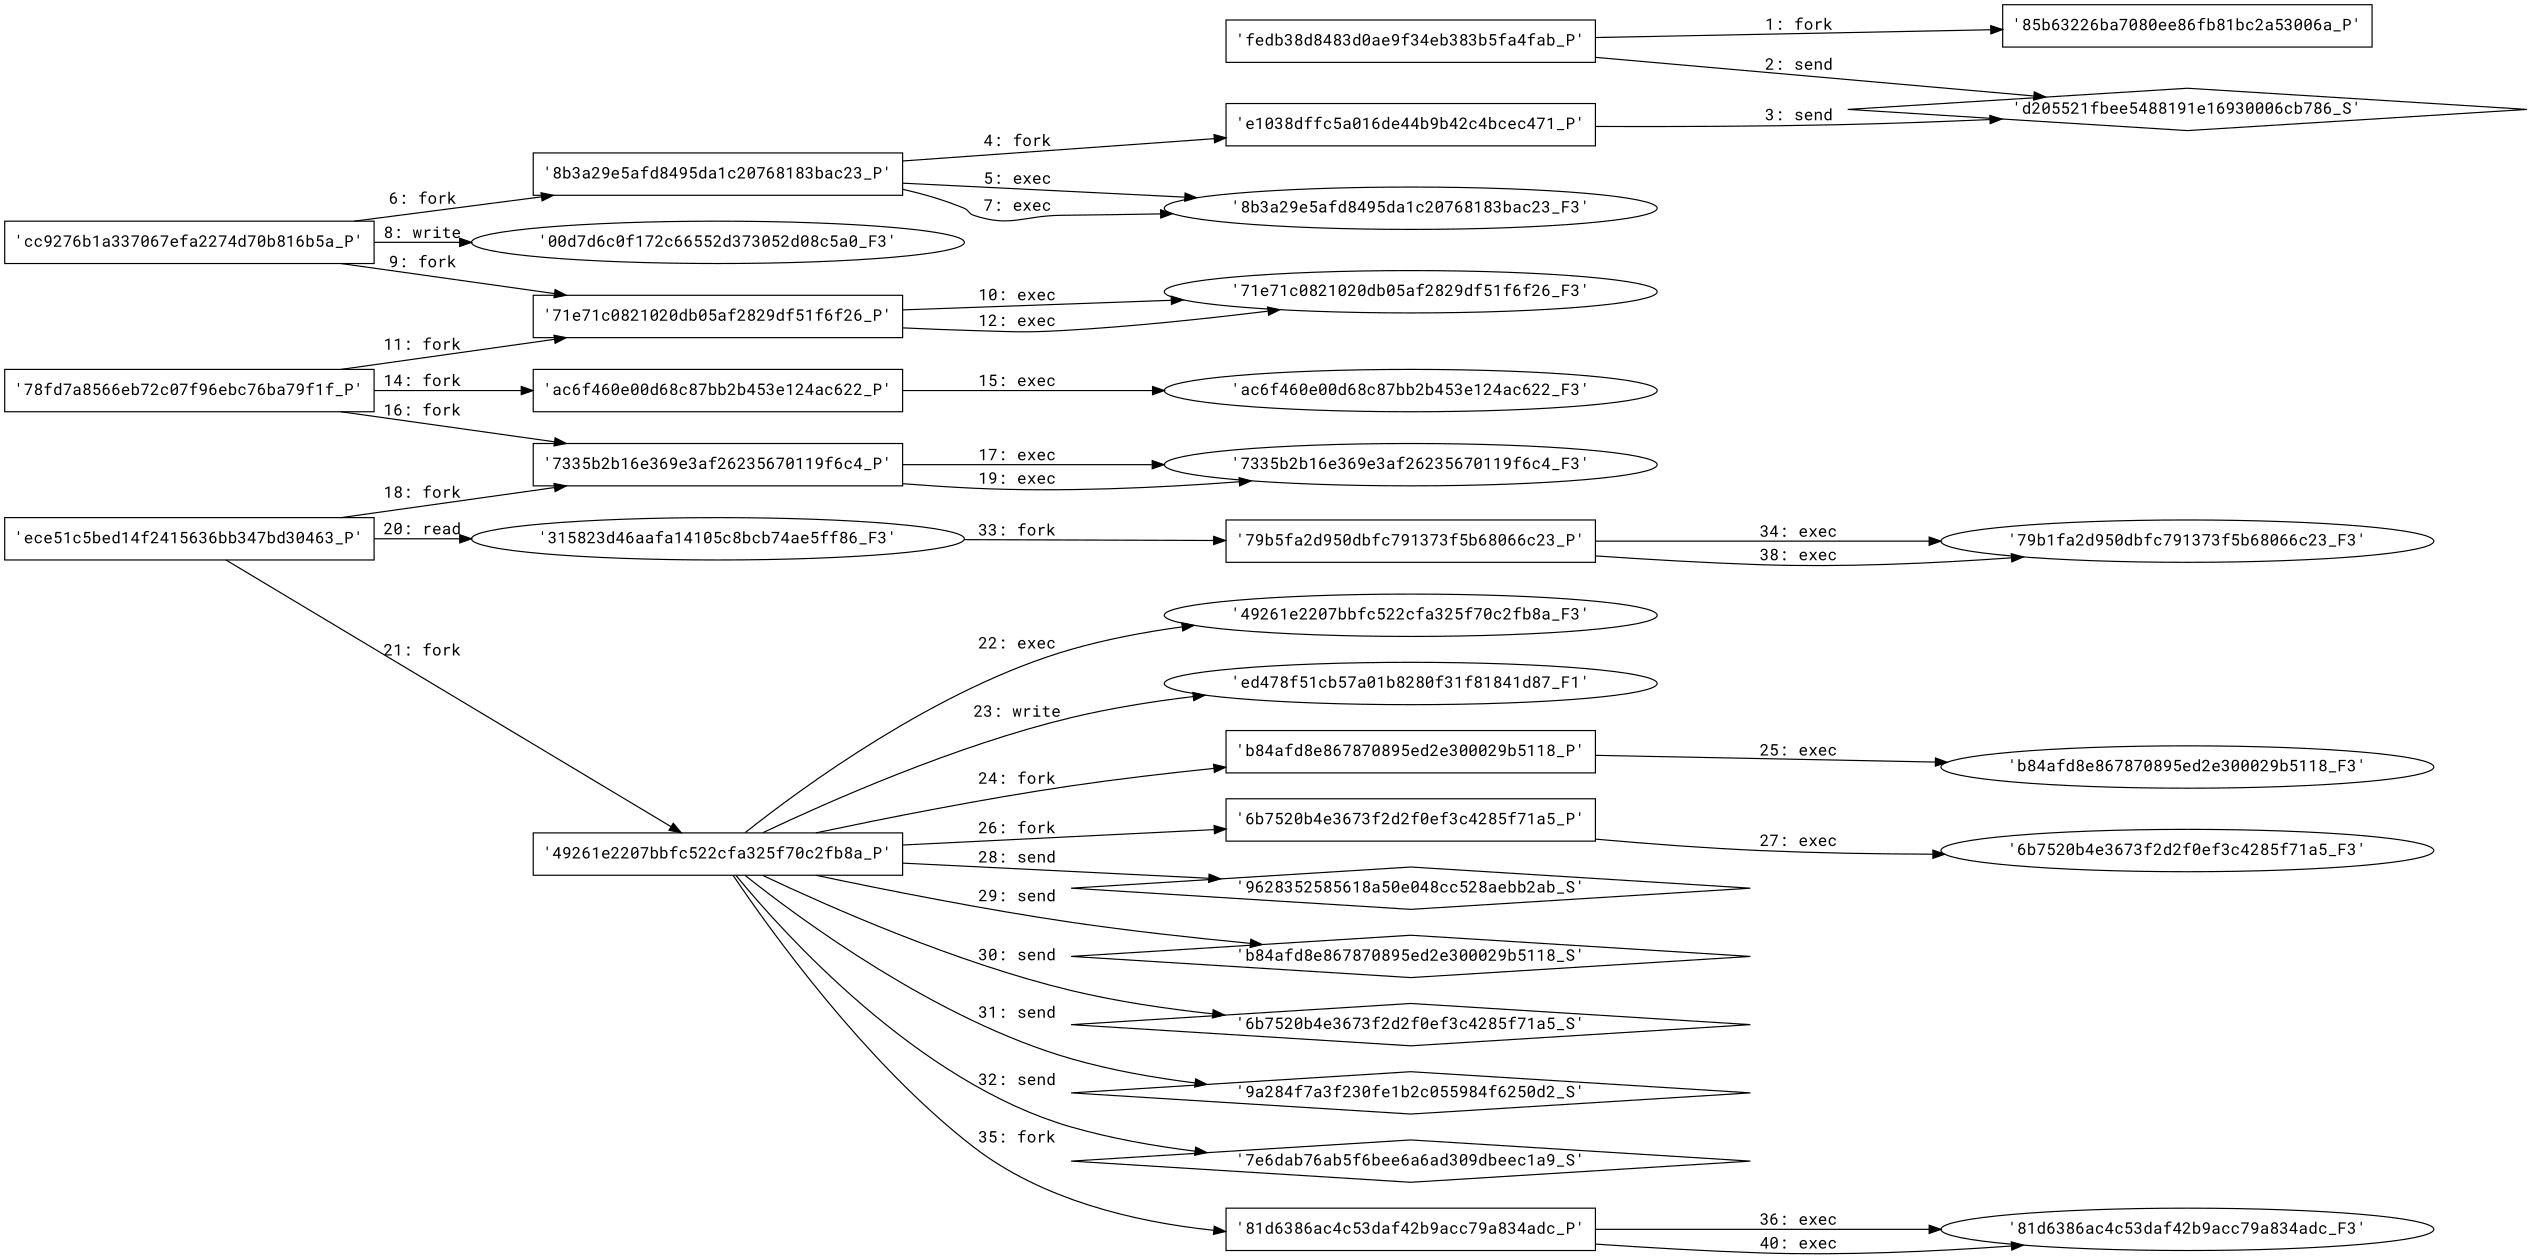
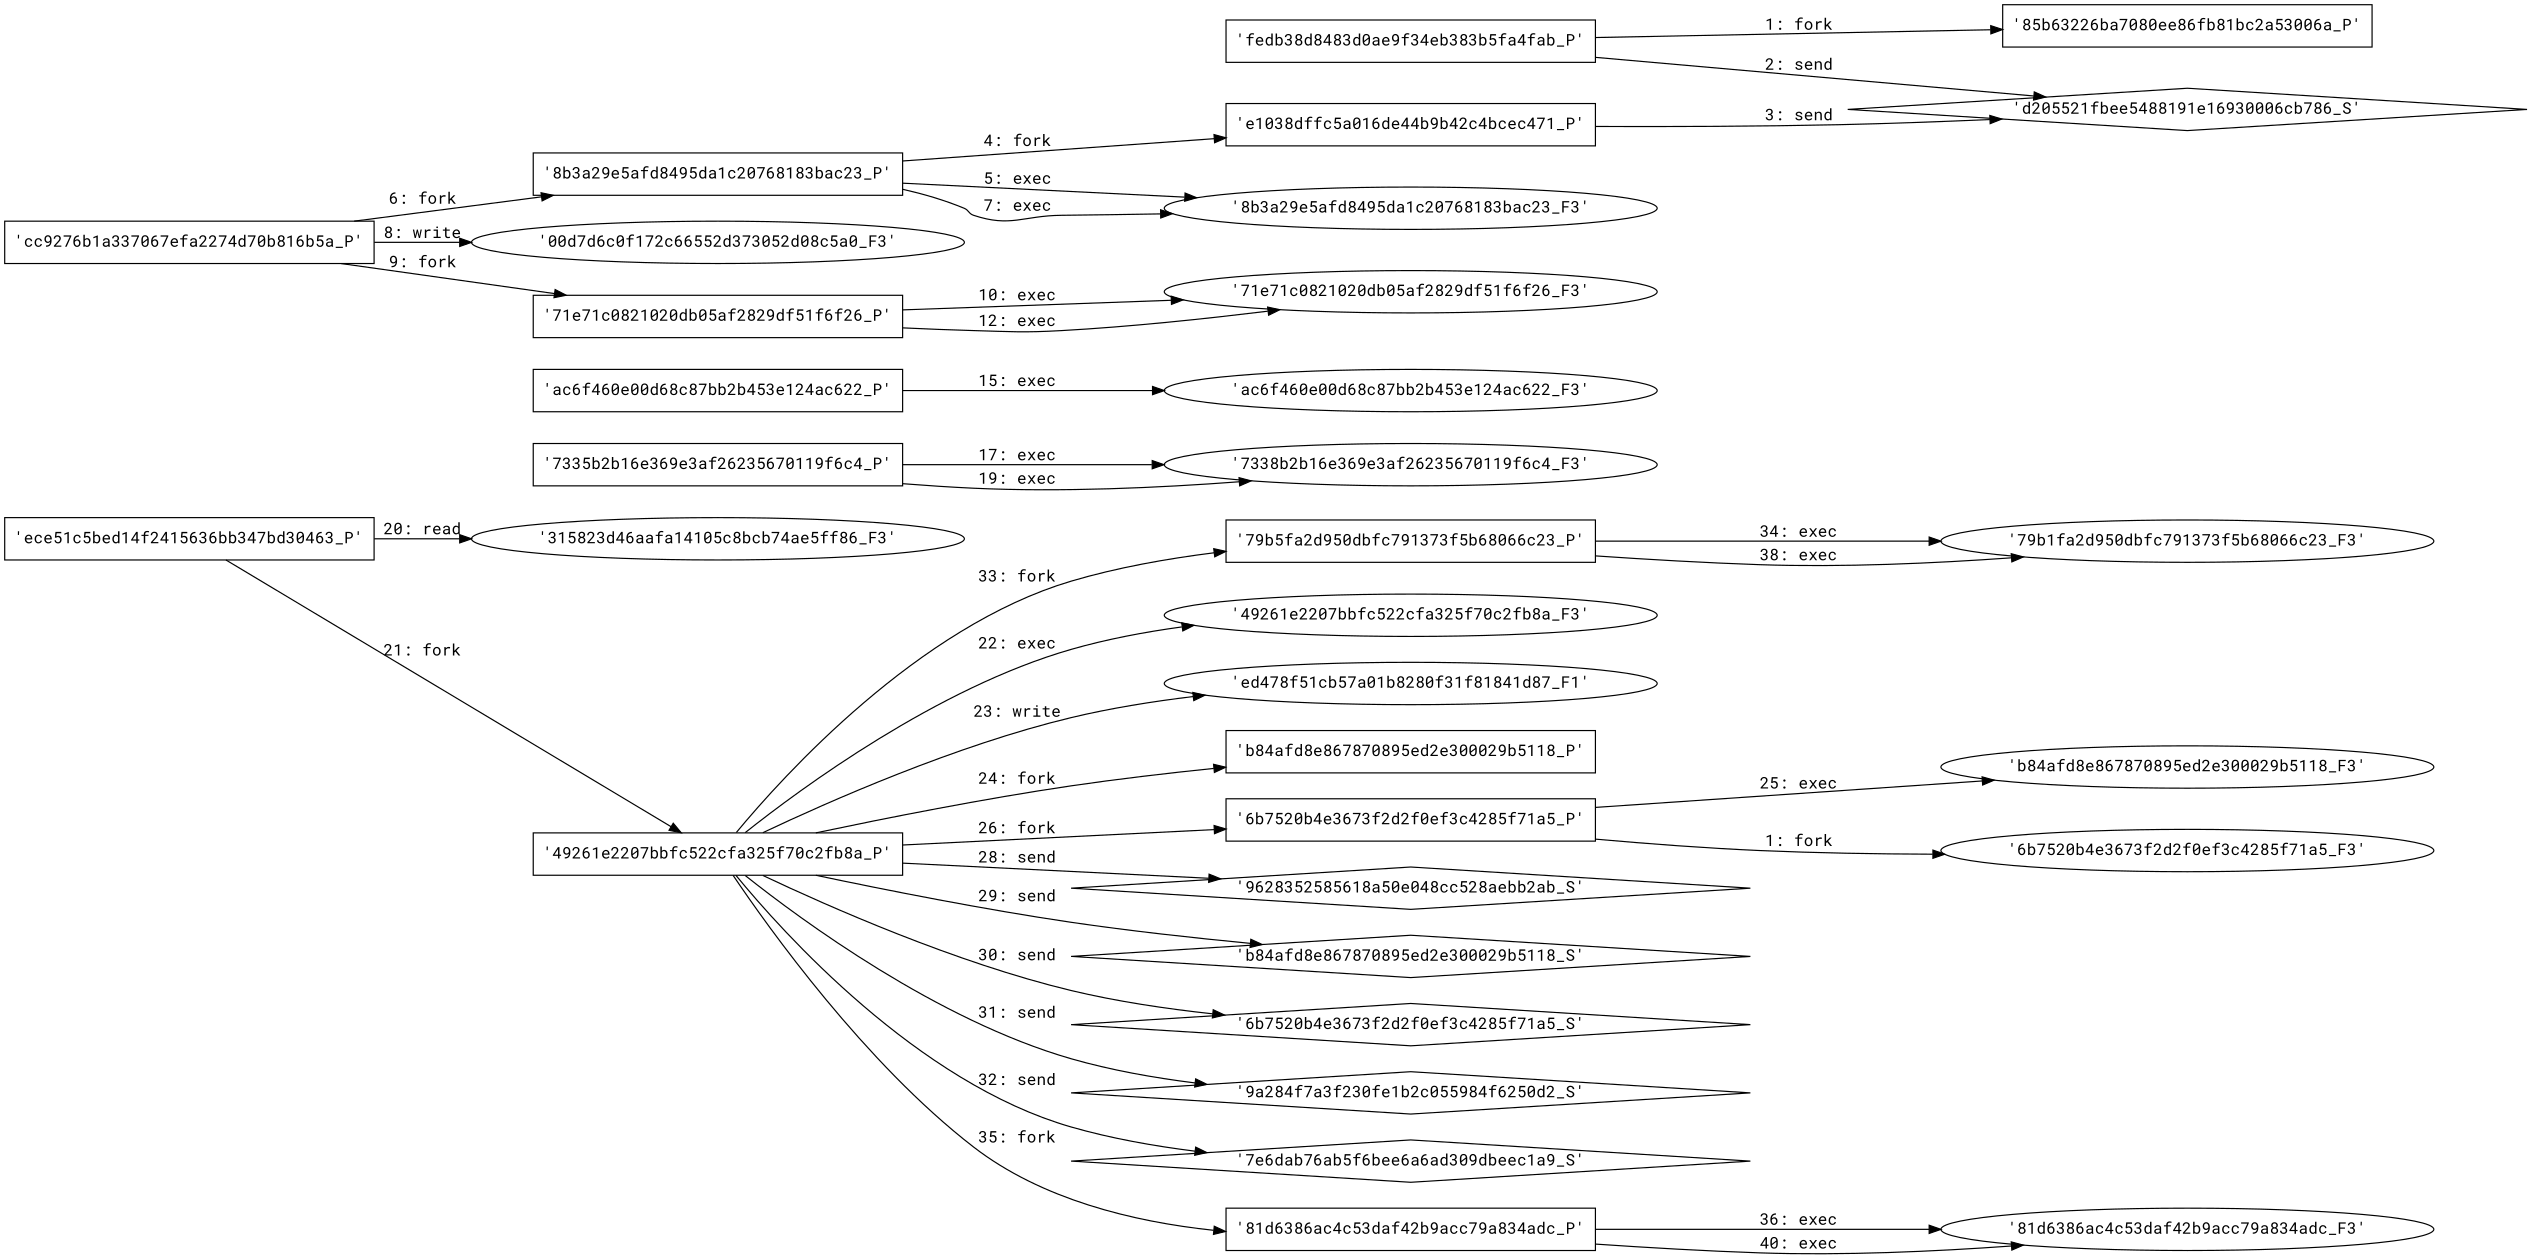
(189, 391) -> none
(1411, 465) -> (1411, 465)
(448, 503) -> none
(1089, 540) -> (946, 641)
(1765, 759) -> (1789, 794)
(1799, 842) -> (1799, 842)
